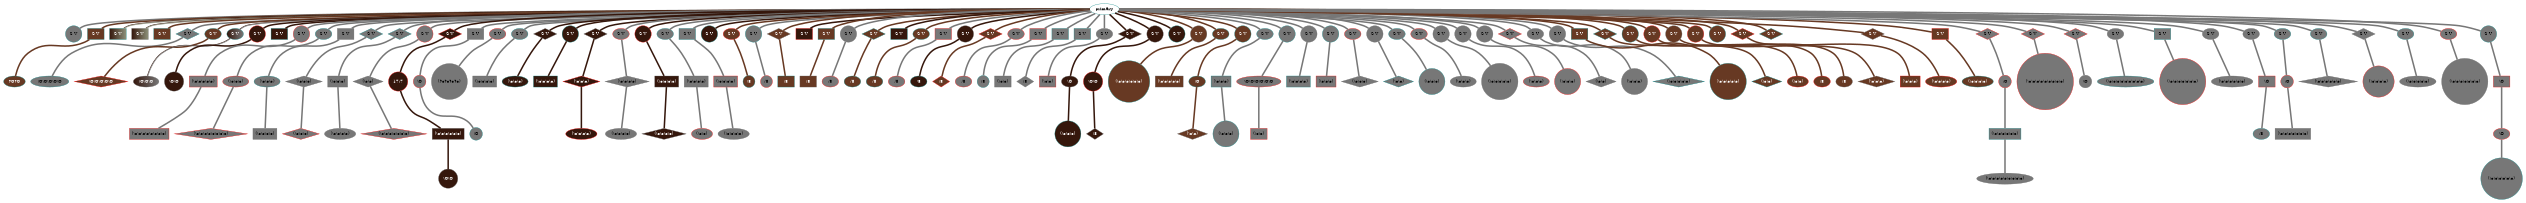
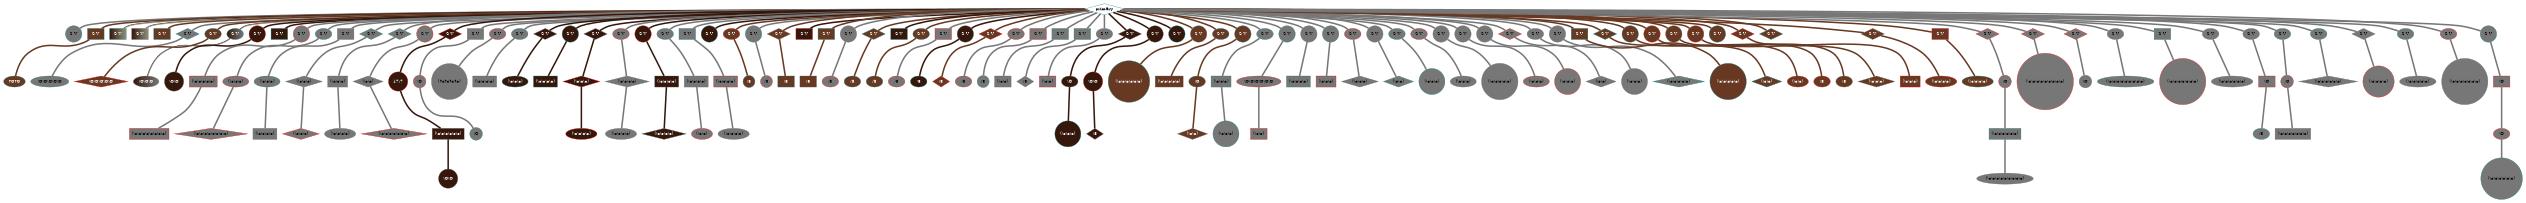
(1104, 9) -> (1104, 9)
